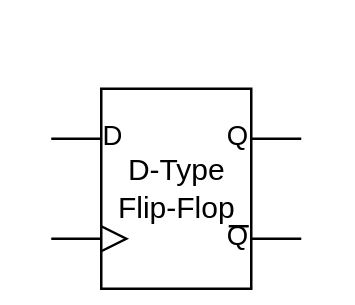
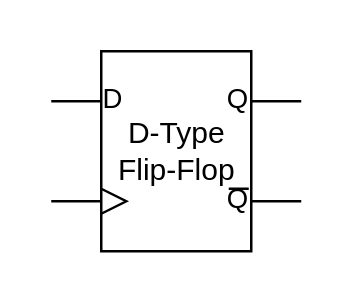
(176, 189) -> (176, 151)
